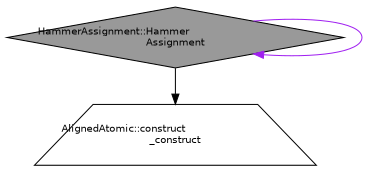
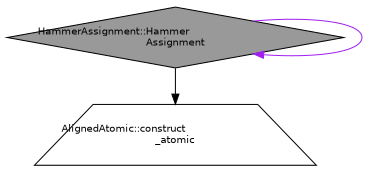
(175, 135) -> (175, 135)
